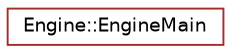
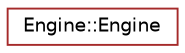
(116, 27) -> (93, 27)
